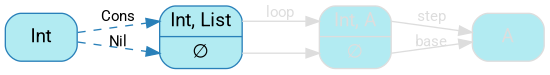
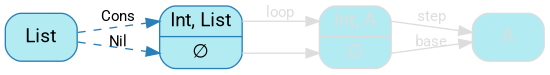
(41, 37) -> (41, 37)
